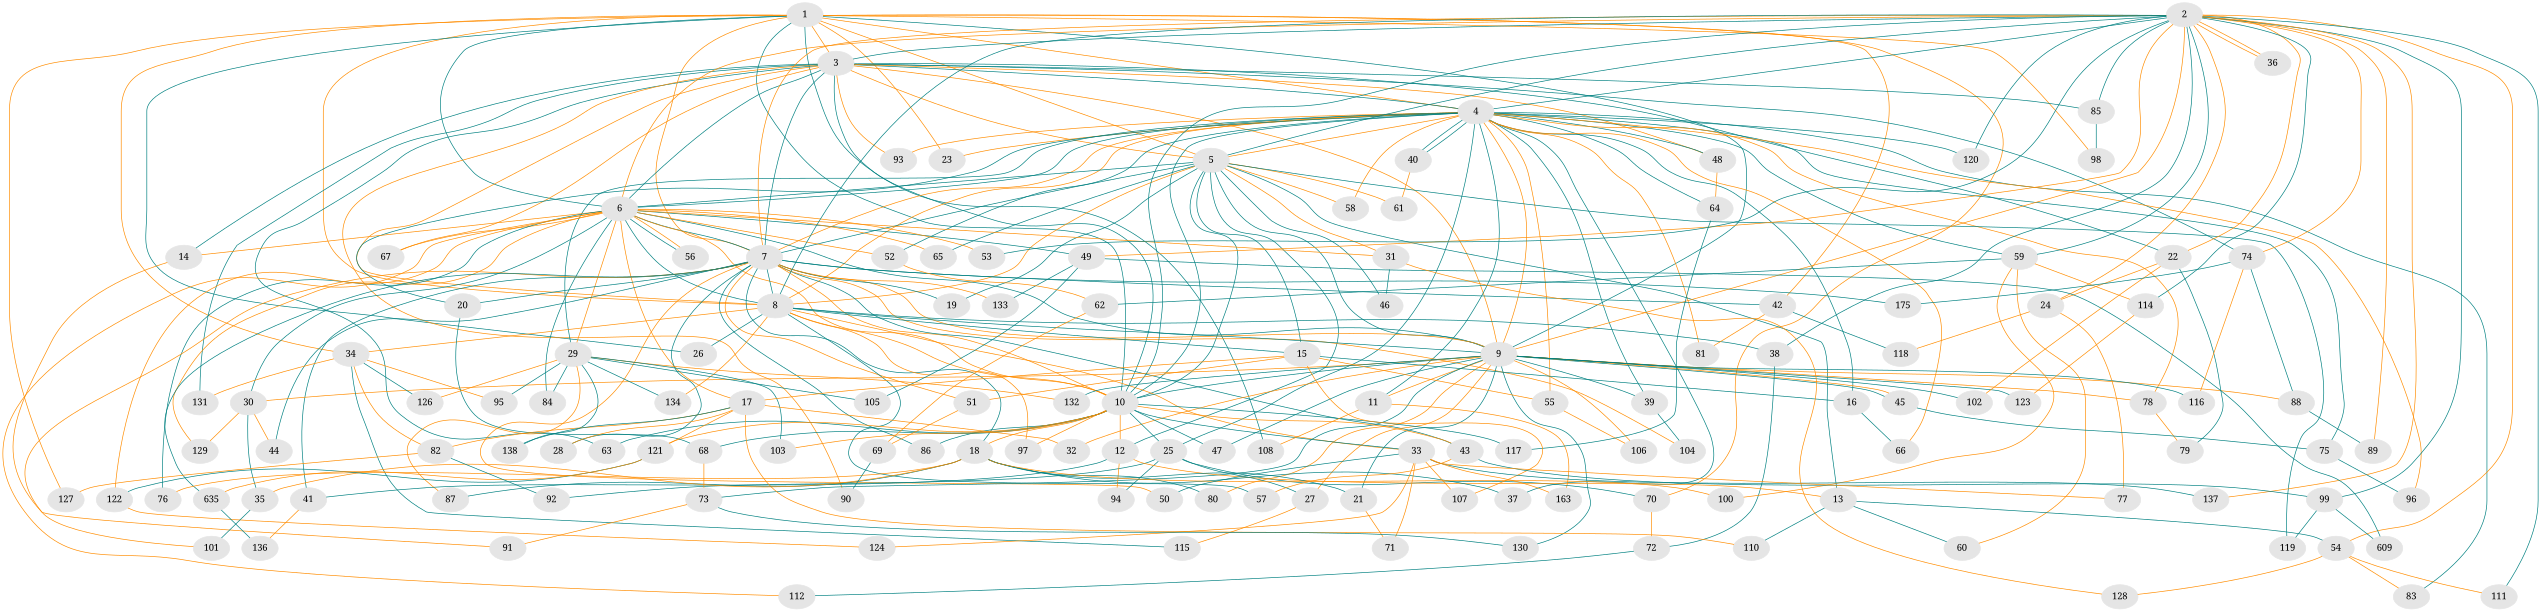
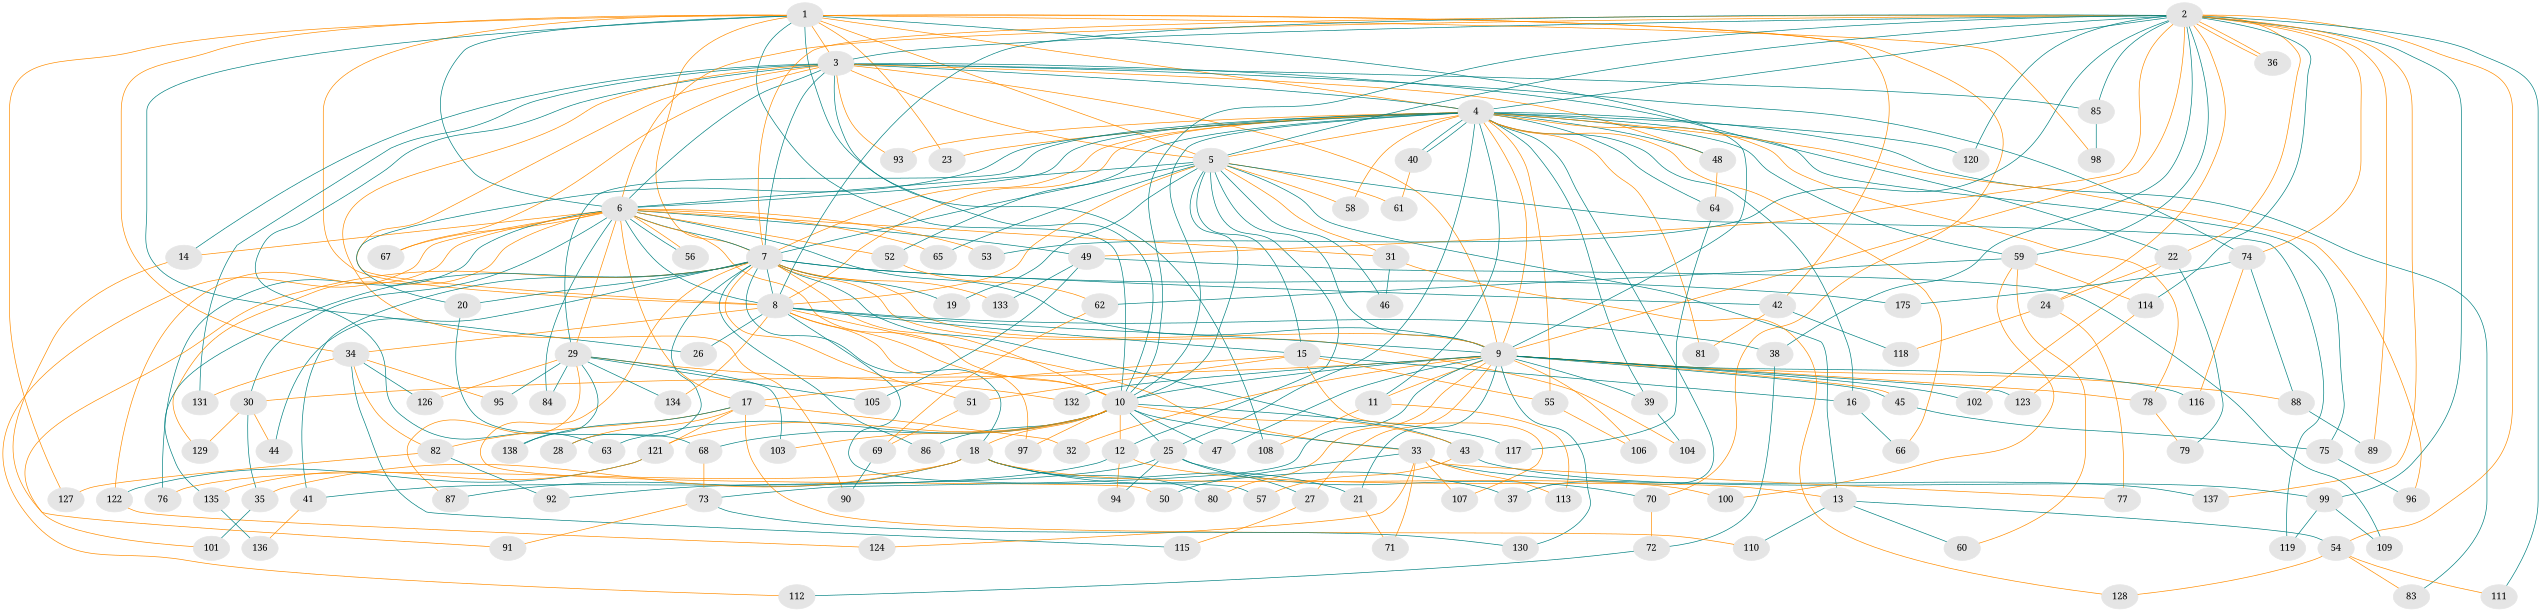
(211, 500) -> (211, 500)
(1563, 500) -> (1563, 500)
(2385, 548) -> (2385, 548)
